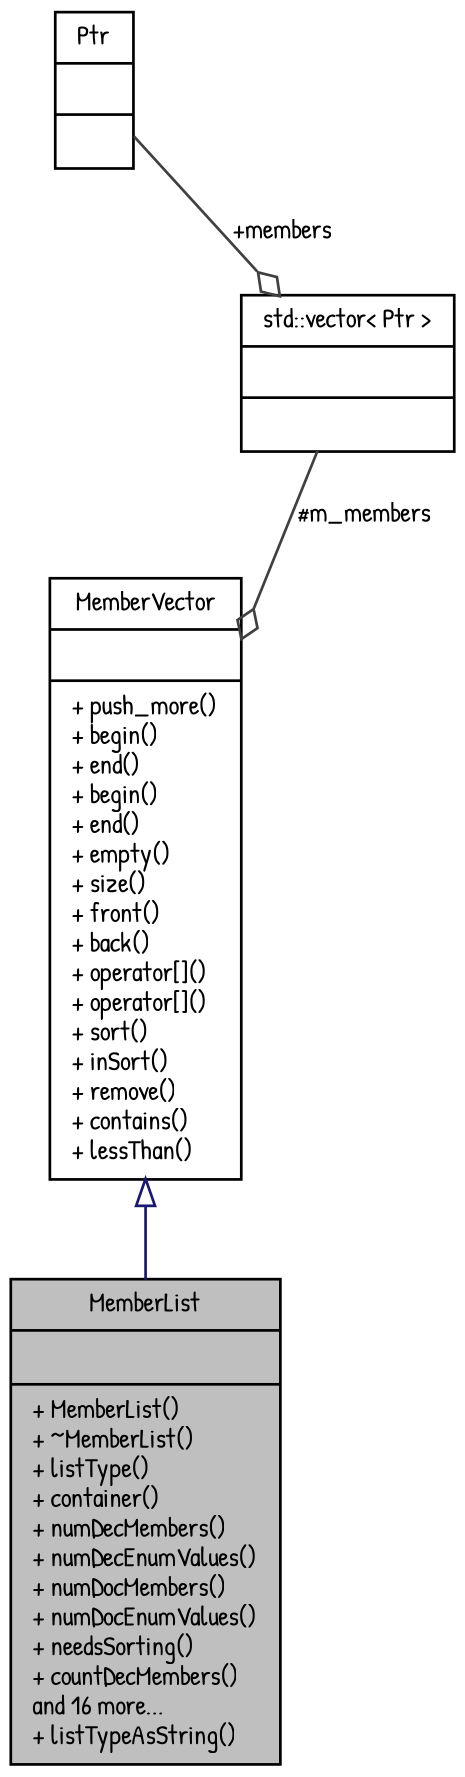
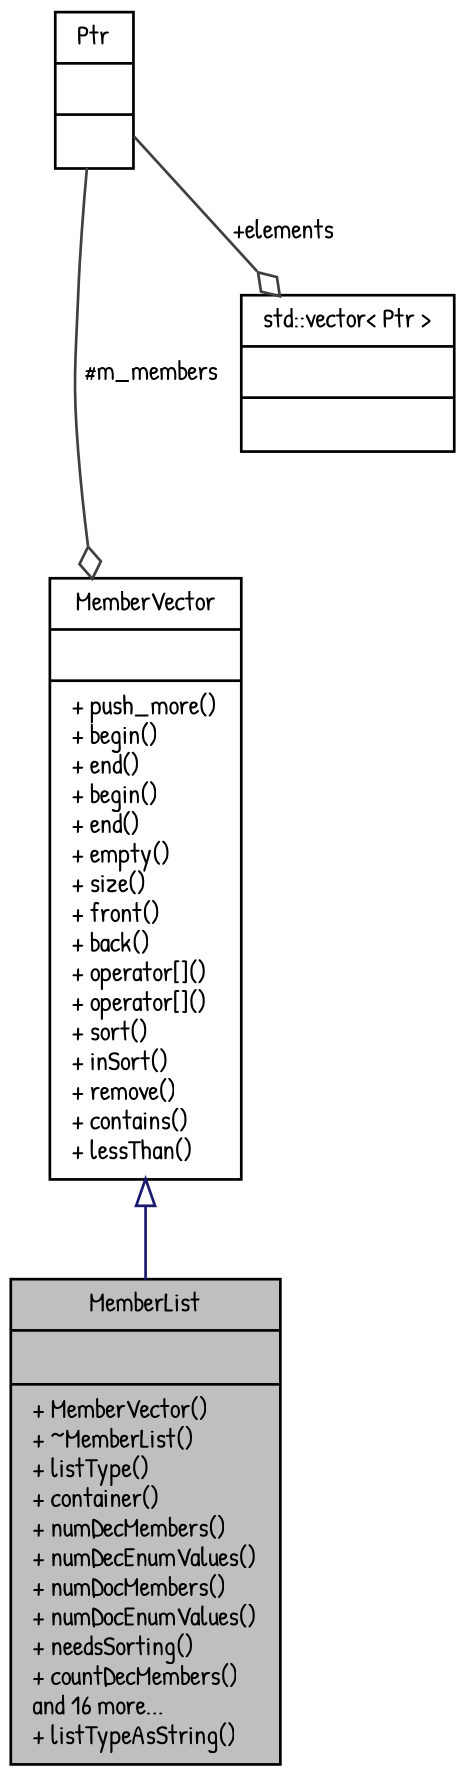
(280, 232) -> (280, 232)
(286, 530) -> (76, 357)
(106, 1410) -> (121, 1410)
